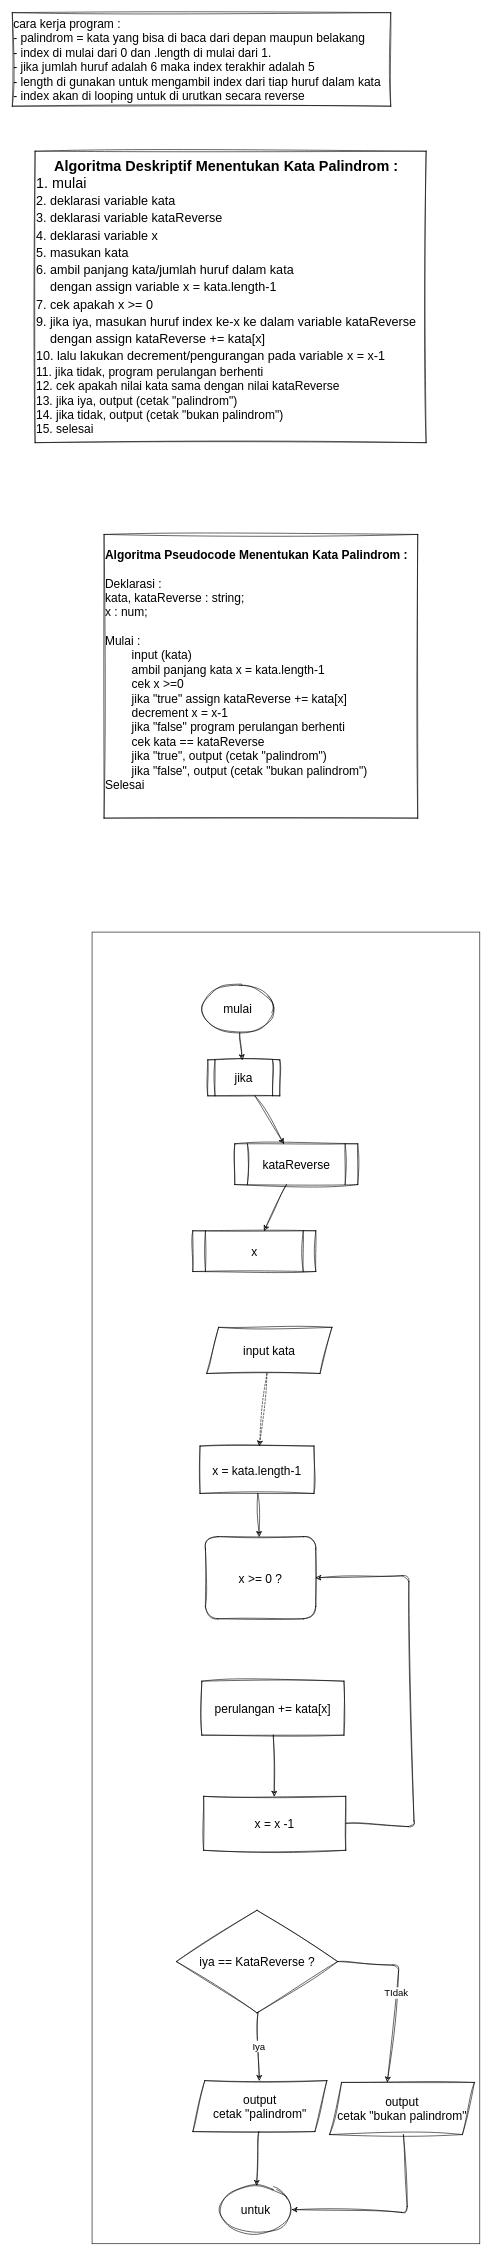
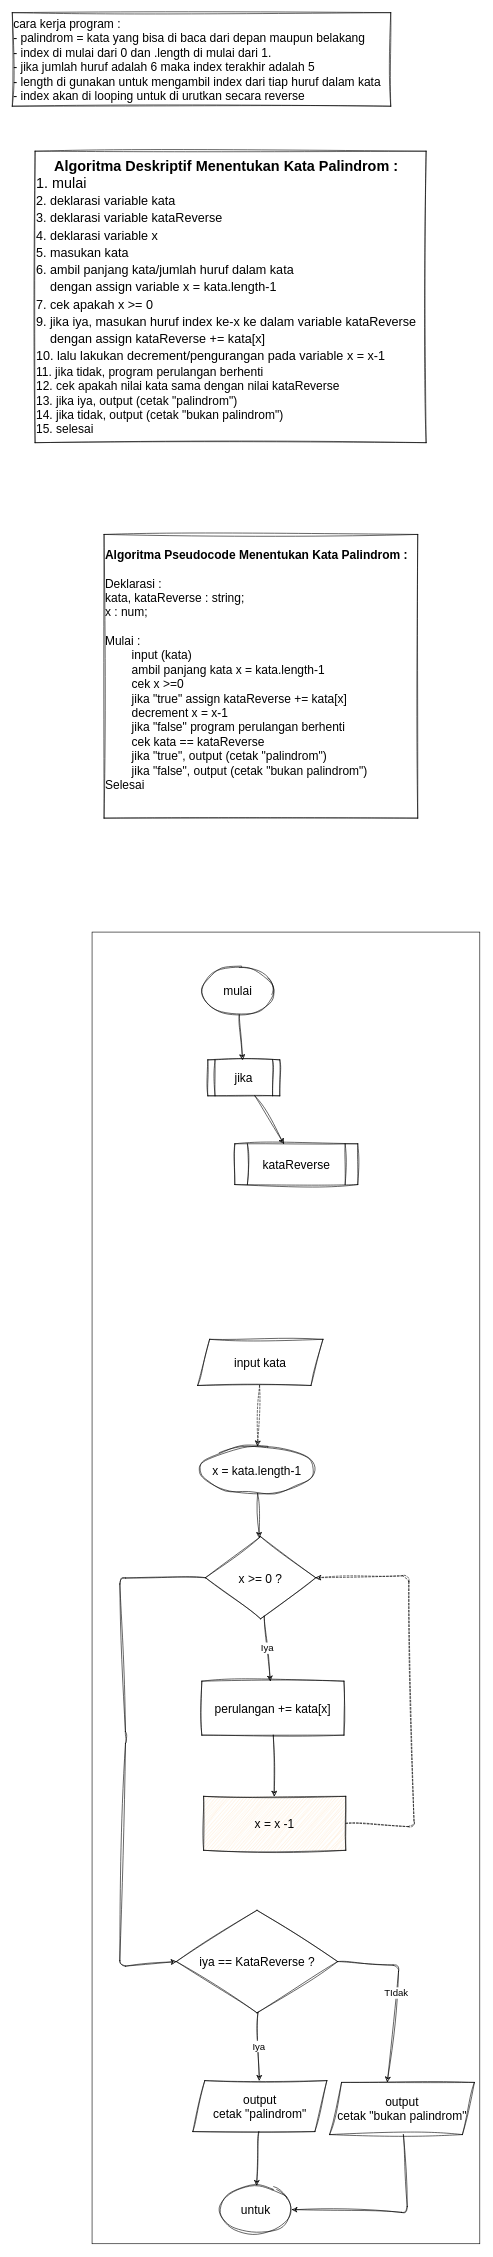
(238, 1009) -> (238, 991)
(276, 1206) -> none
(254, 1251) -> none
(269, 1351) -> (260, 1363)
(257, 1470) -> (257, 1470)
(261, 1578) -> (261, 1578)
none -> (267, 1649)
none -> (122, 1653)
(412, 1733) -> (412, 1733)
(275, 1824) -> (275, 1824)
